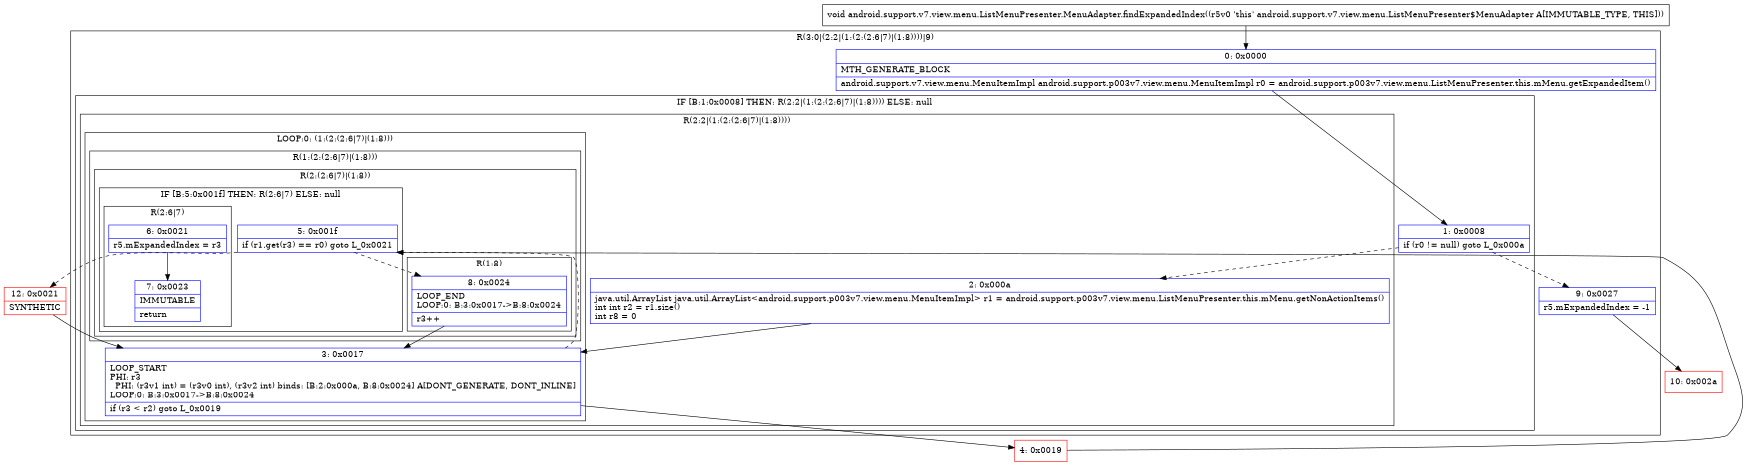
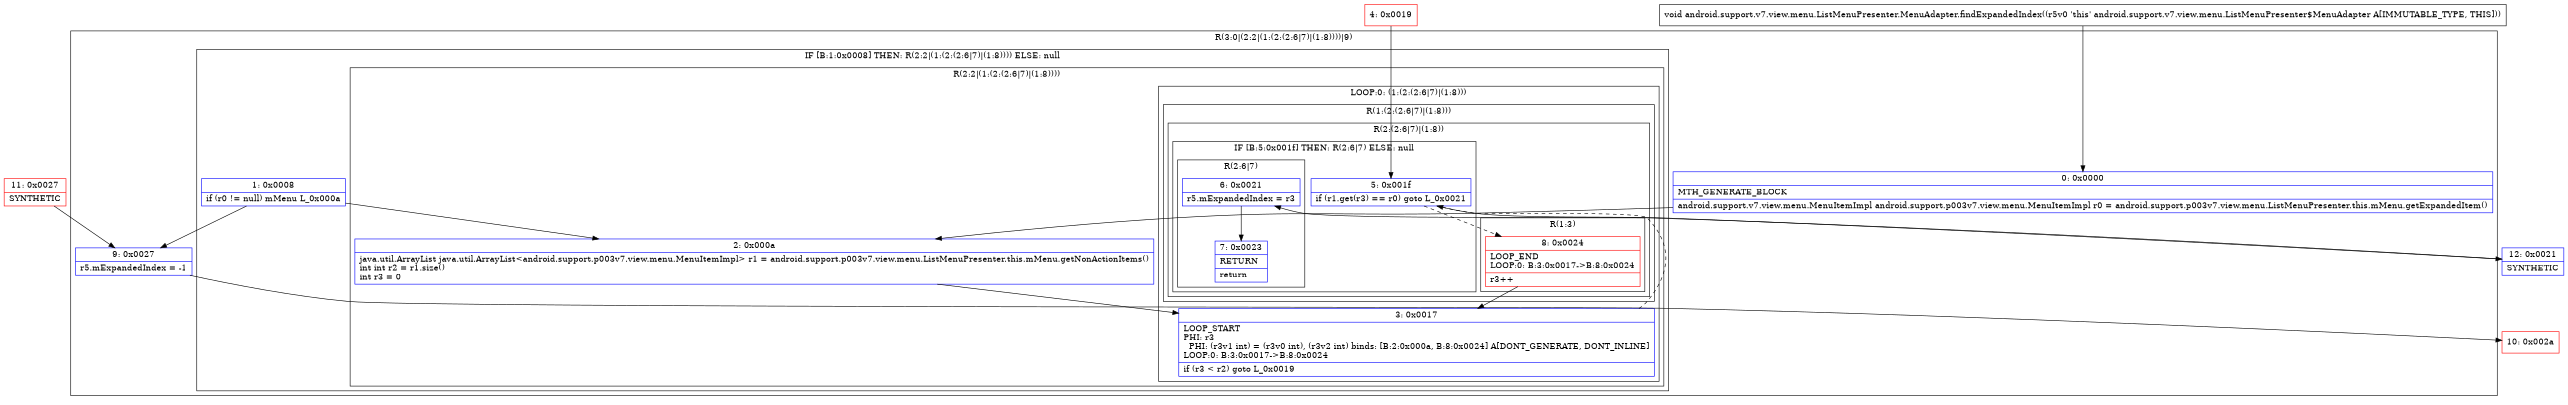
(1357, 156) -> (1289, 214)
none -> (35, 192)
(1464, 245) -> (273, 199)
(143, 253) -> (1966, 231)
(1282, 263) -> (469, 221)
(489, 264) -> (1563, 225)
(1528, 269) -> (206, 226)
(35, 301) -> (2533, 262)
(168, 301) -> (1239, 261)
(489, 301) -> (1563, 262)
(616, 317) -> (380, 277)
(84, 333) -> (1891, 227)
(741, 421) -> none
